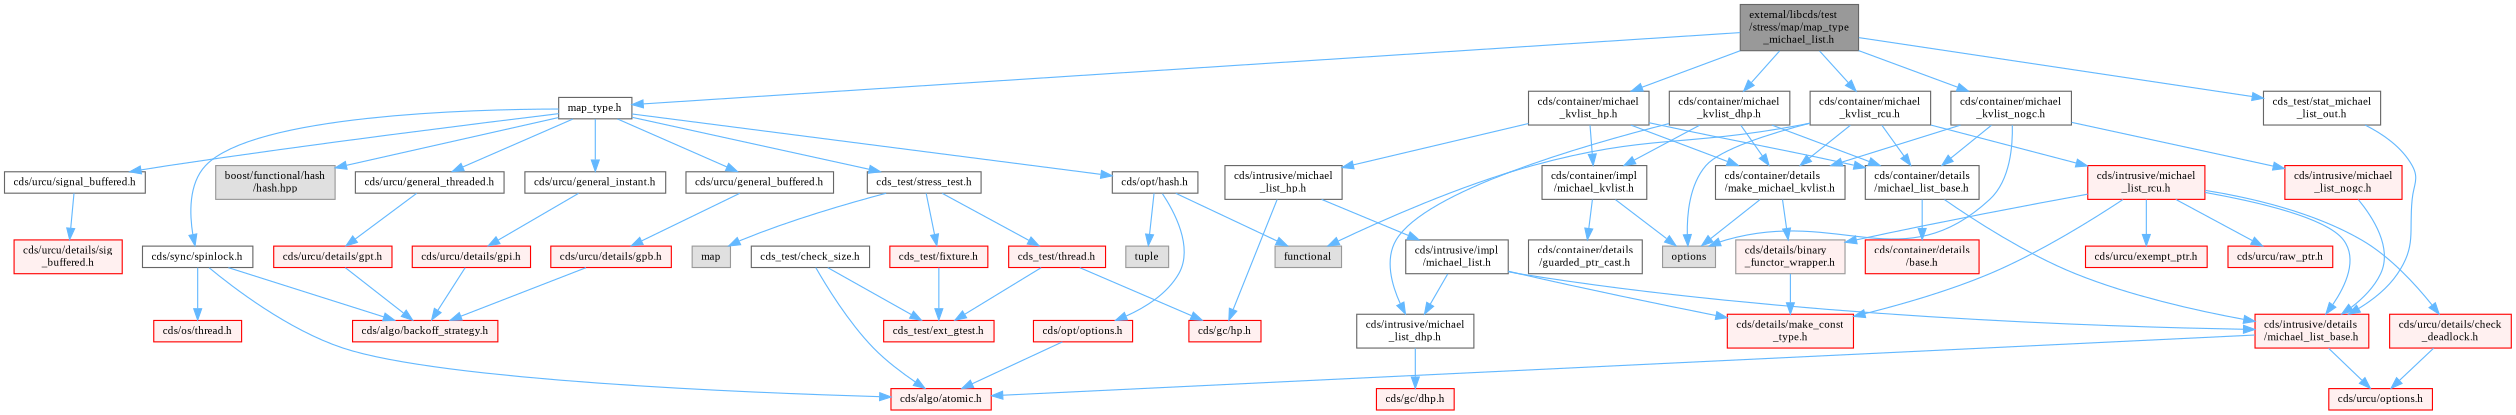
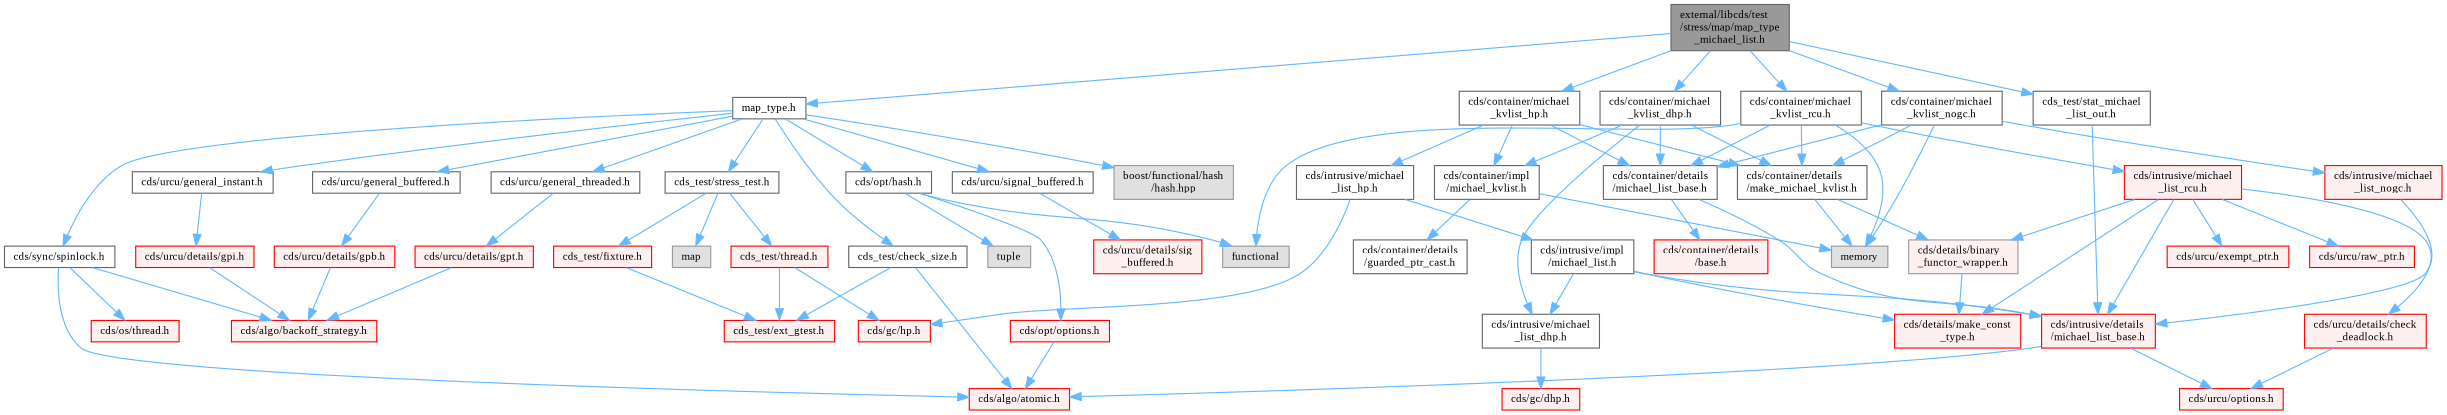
none -> (823, 185)
(1689, 257) -> (1860, 257)
